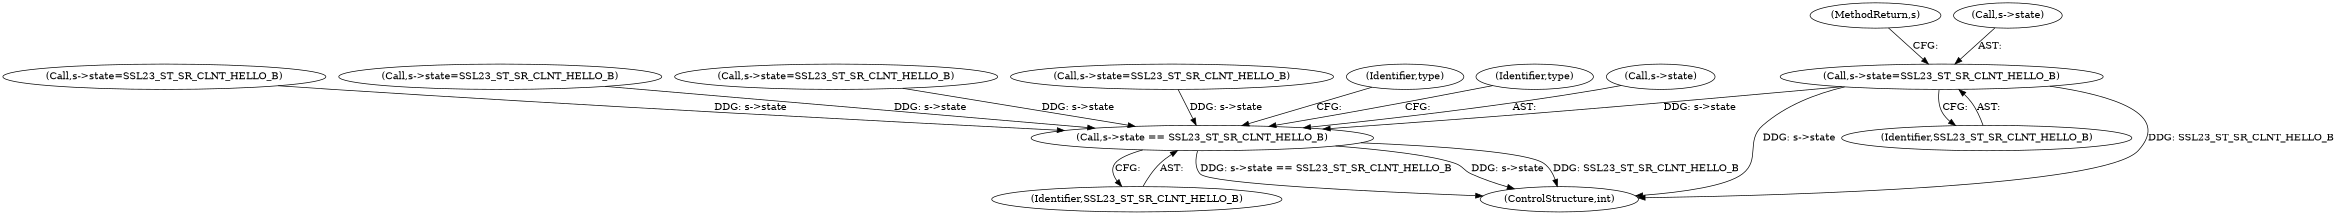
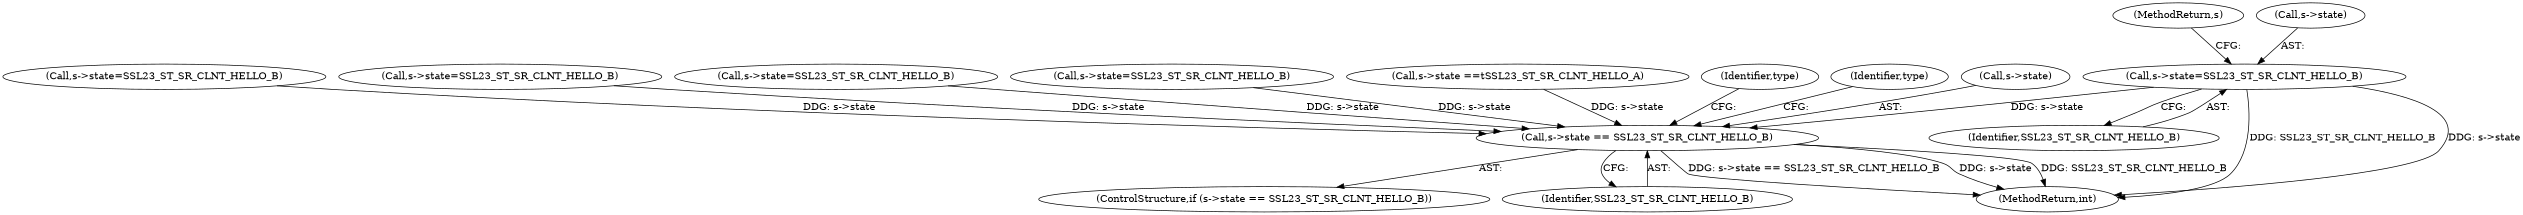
none -> (1518, 77)
none -> (1264, 199)
(1559, 199) -> (2047, 199)
